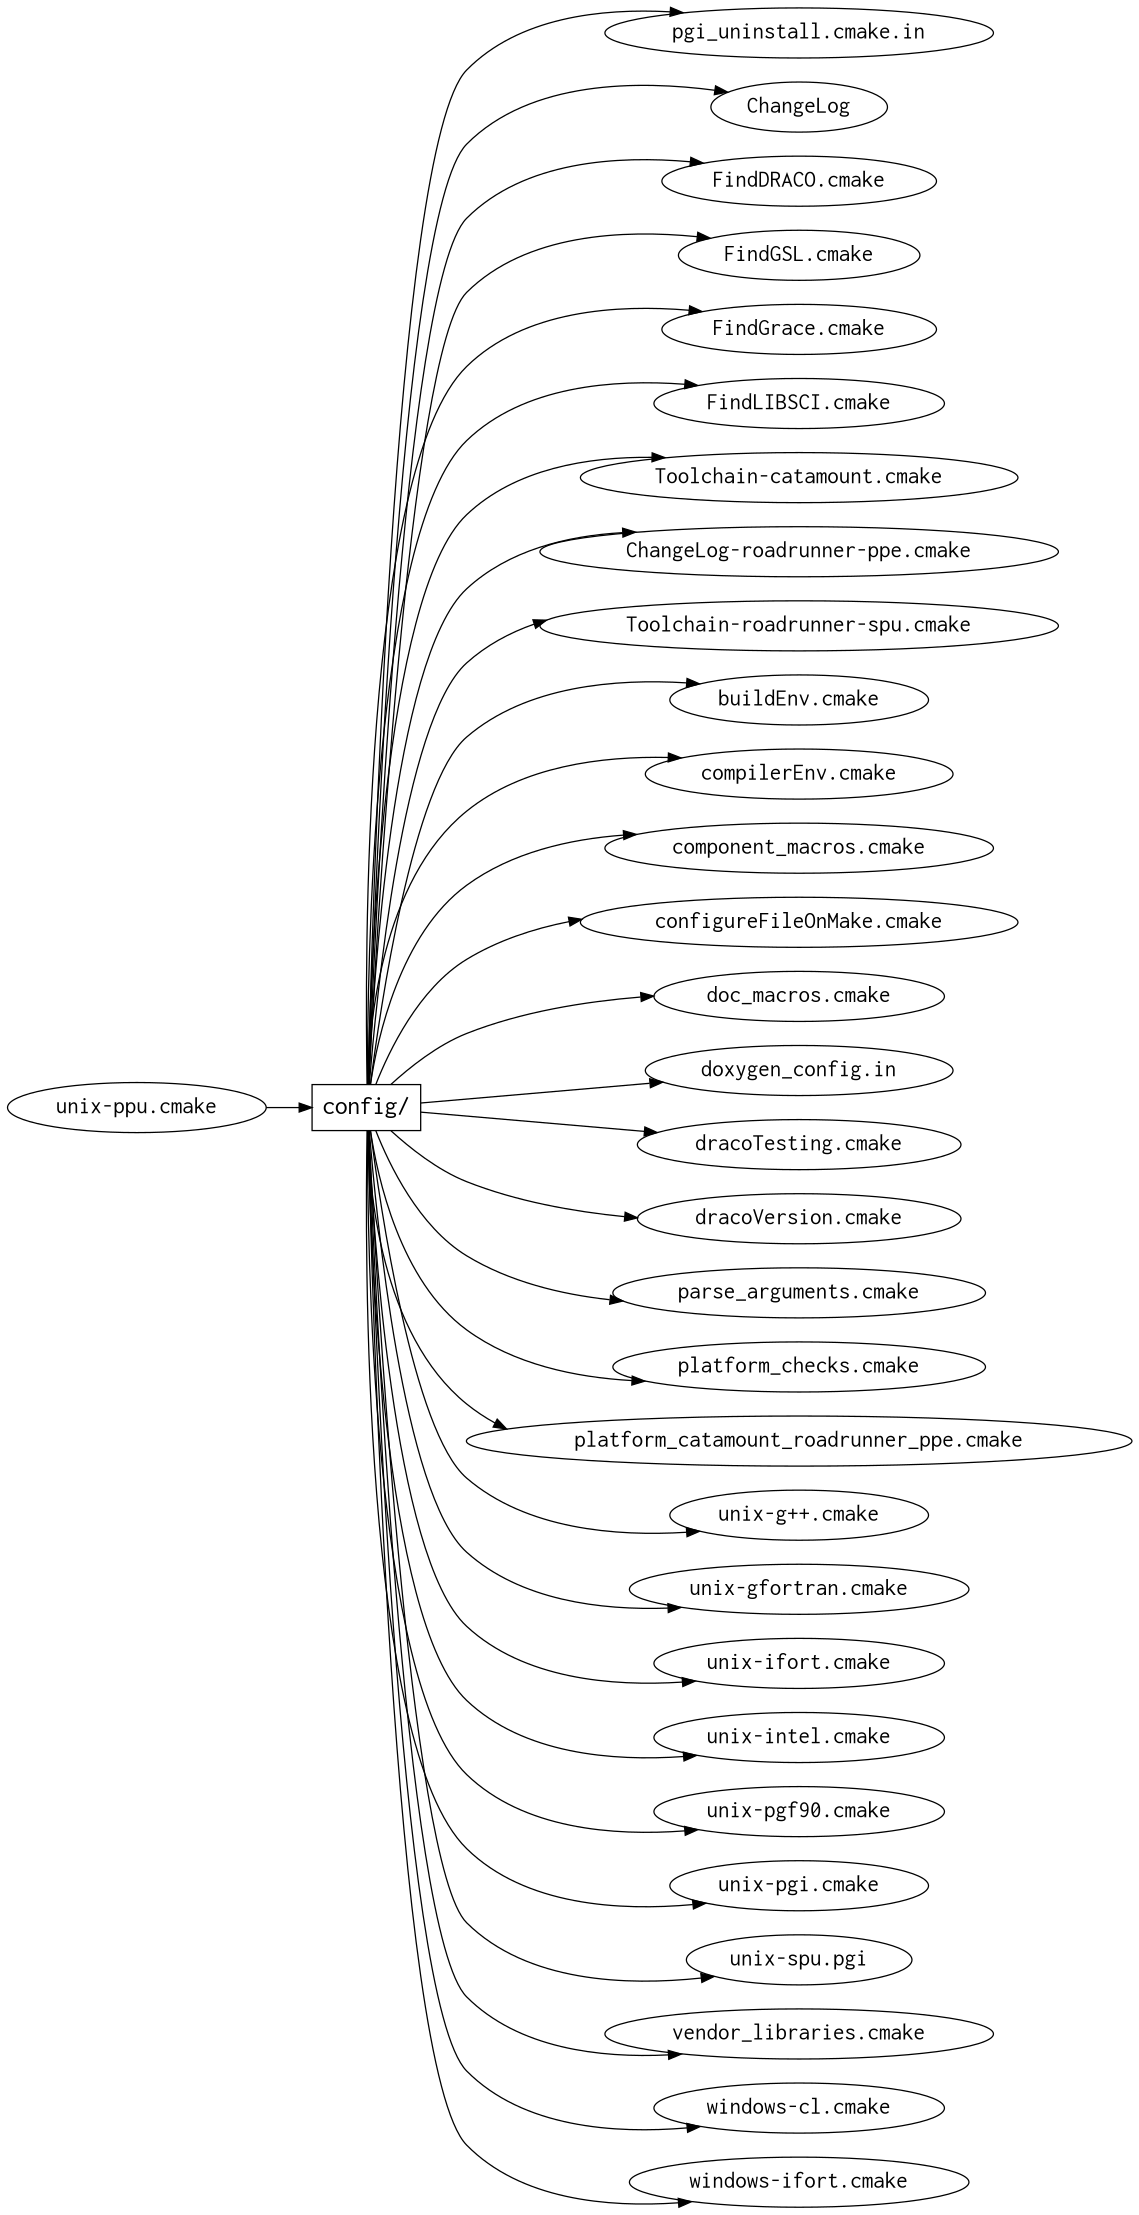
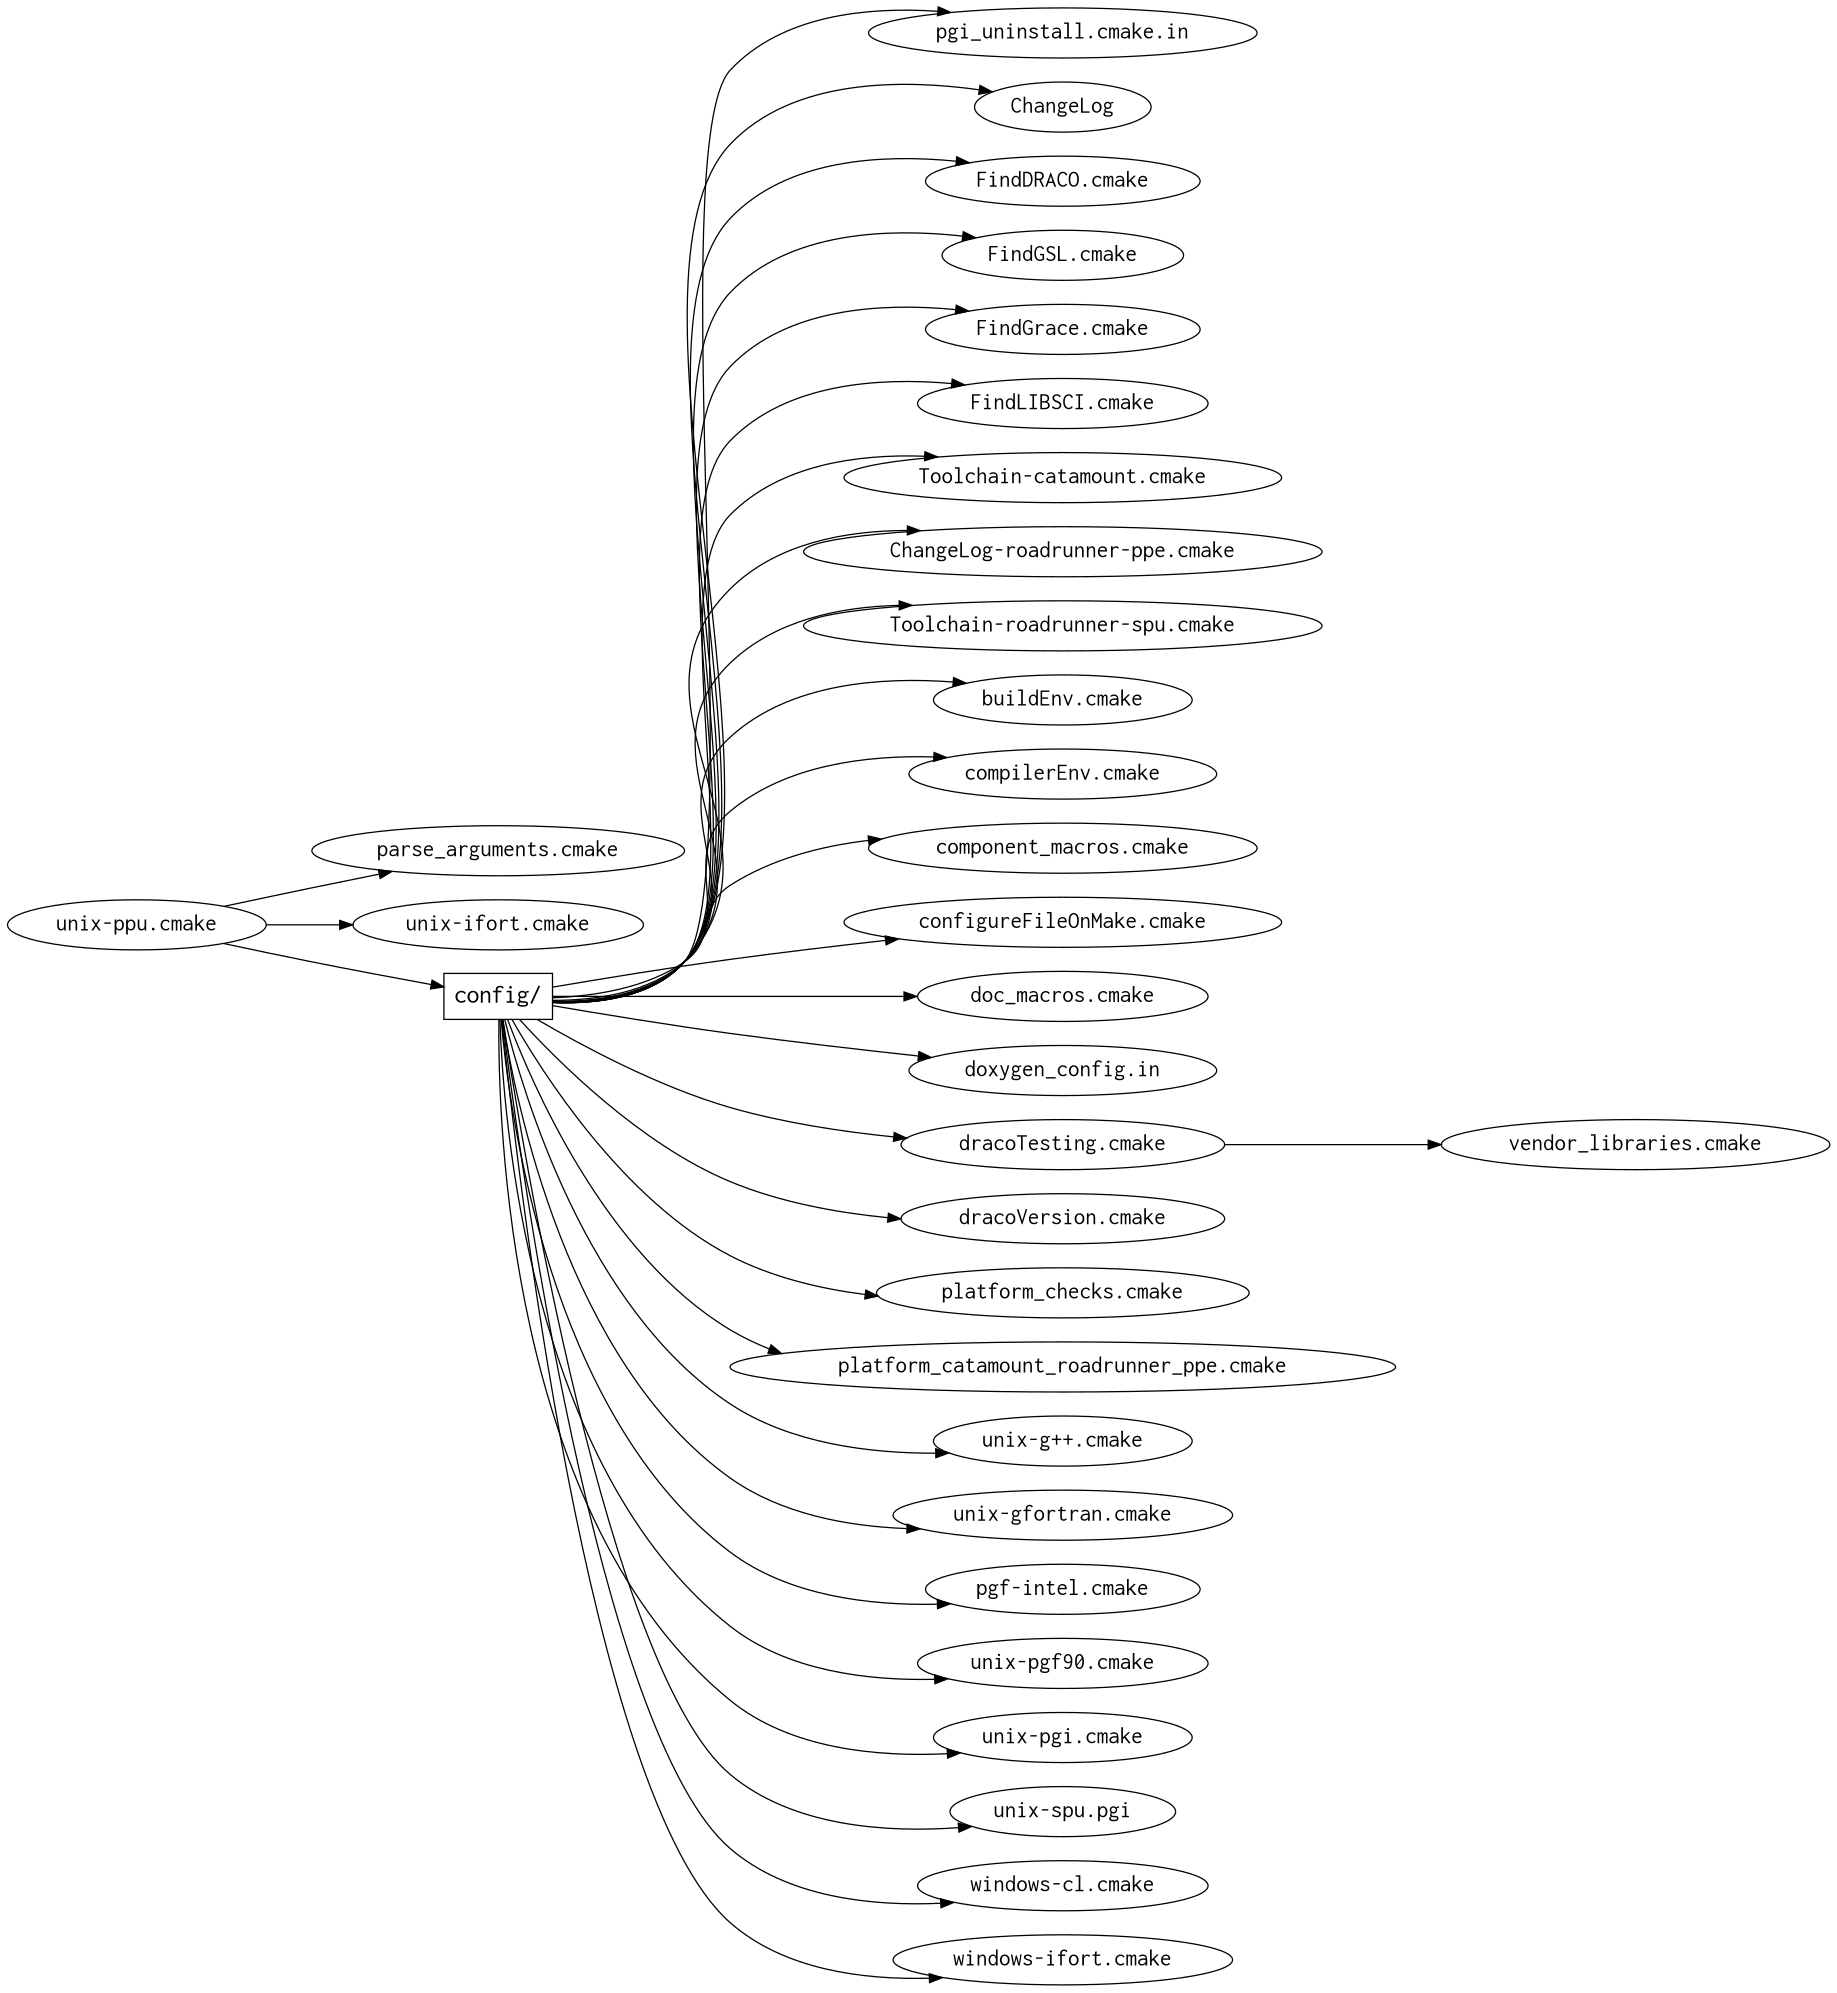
(464, 1254) -> (302, 890)
(412, 1498) -> (303, 925)
(799, 1738) -> (1063, 1589)
(413, 1756) -> (1326, 1145)
